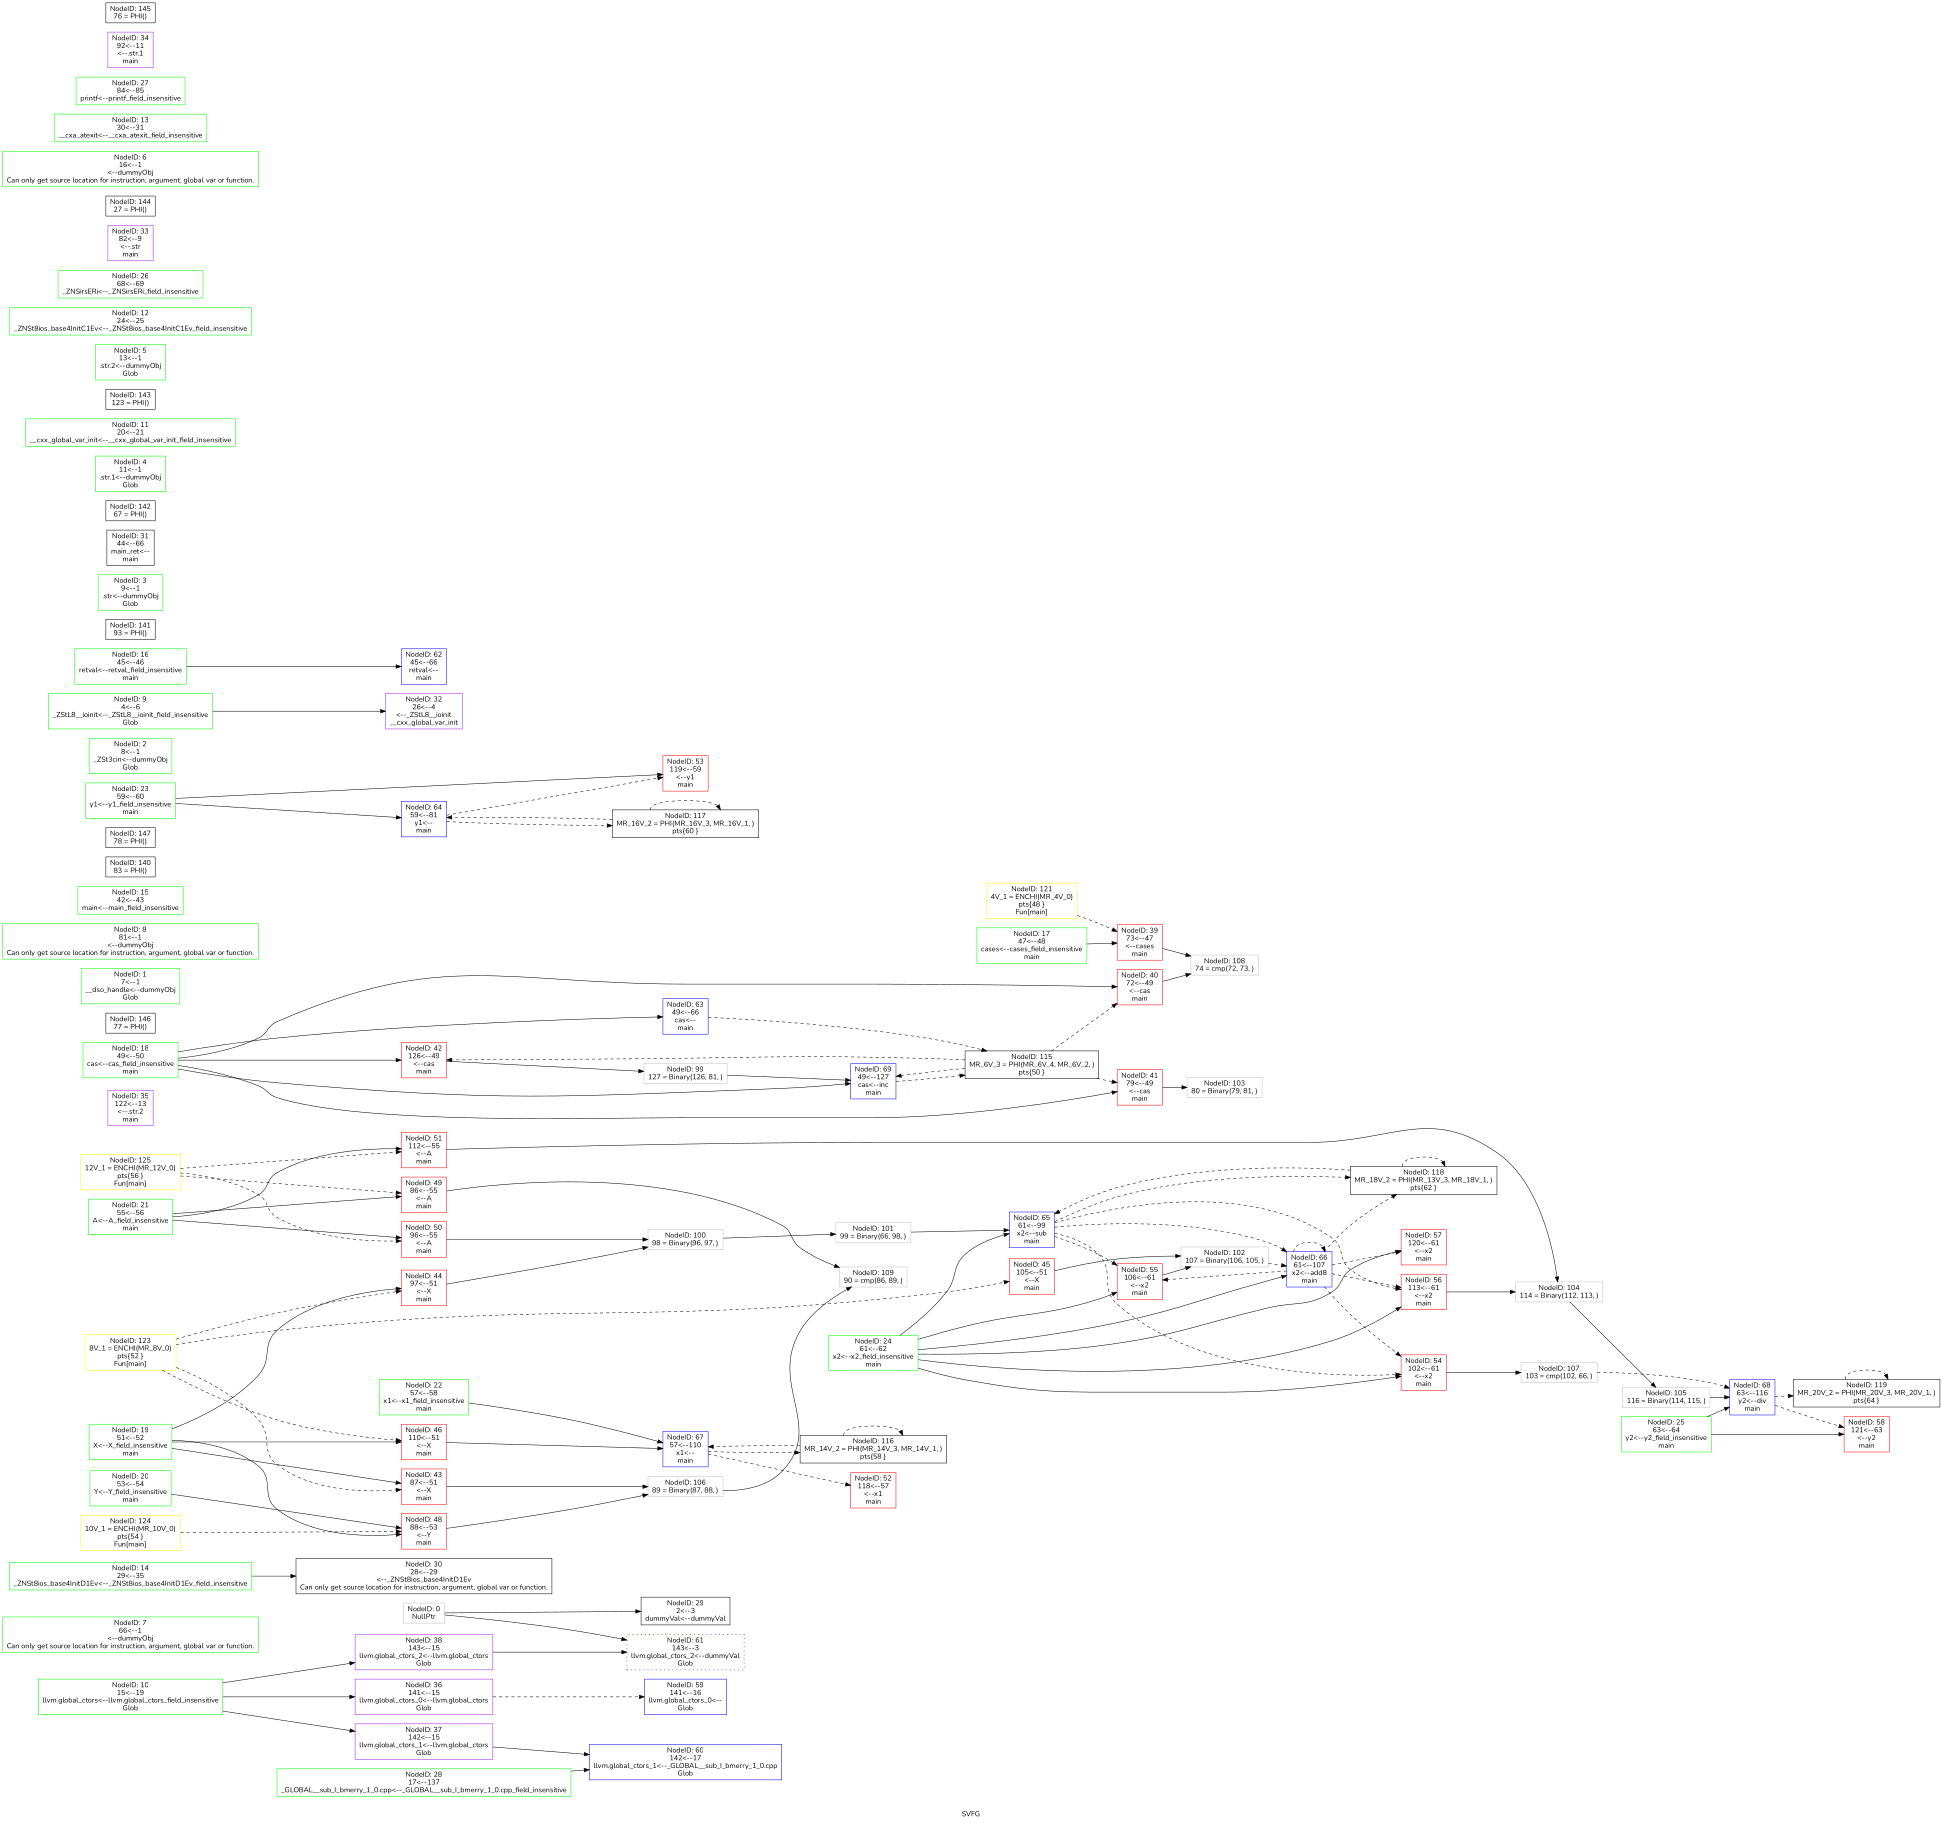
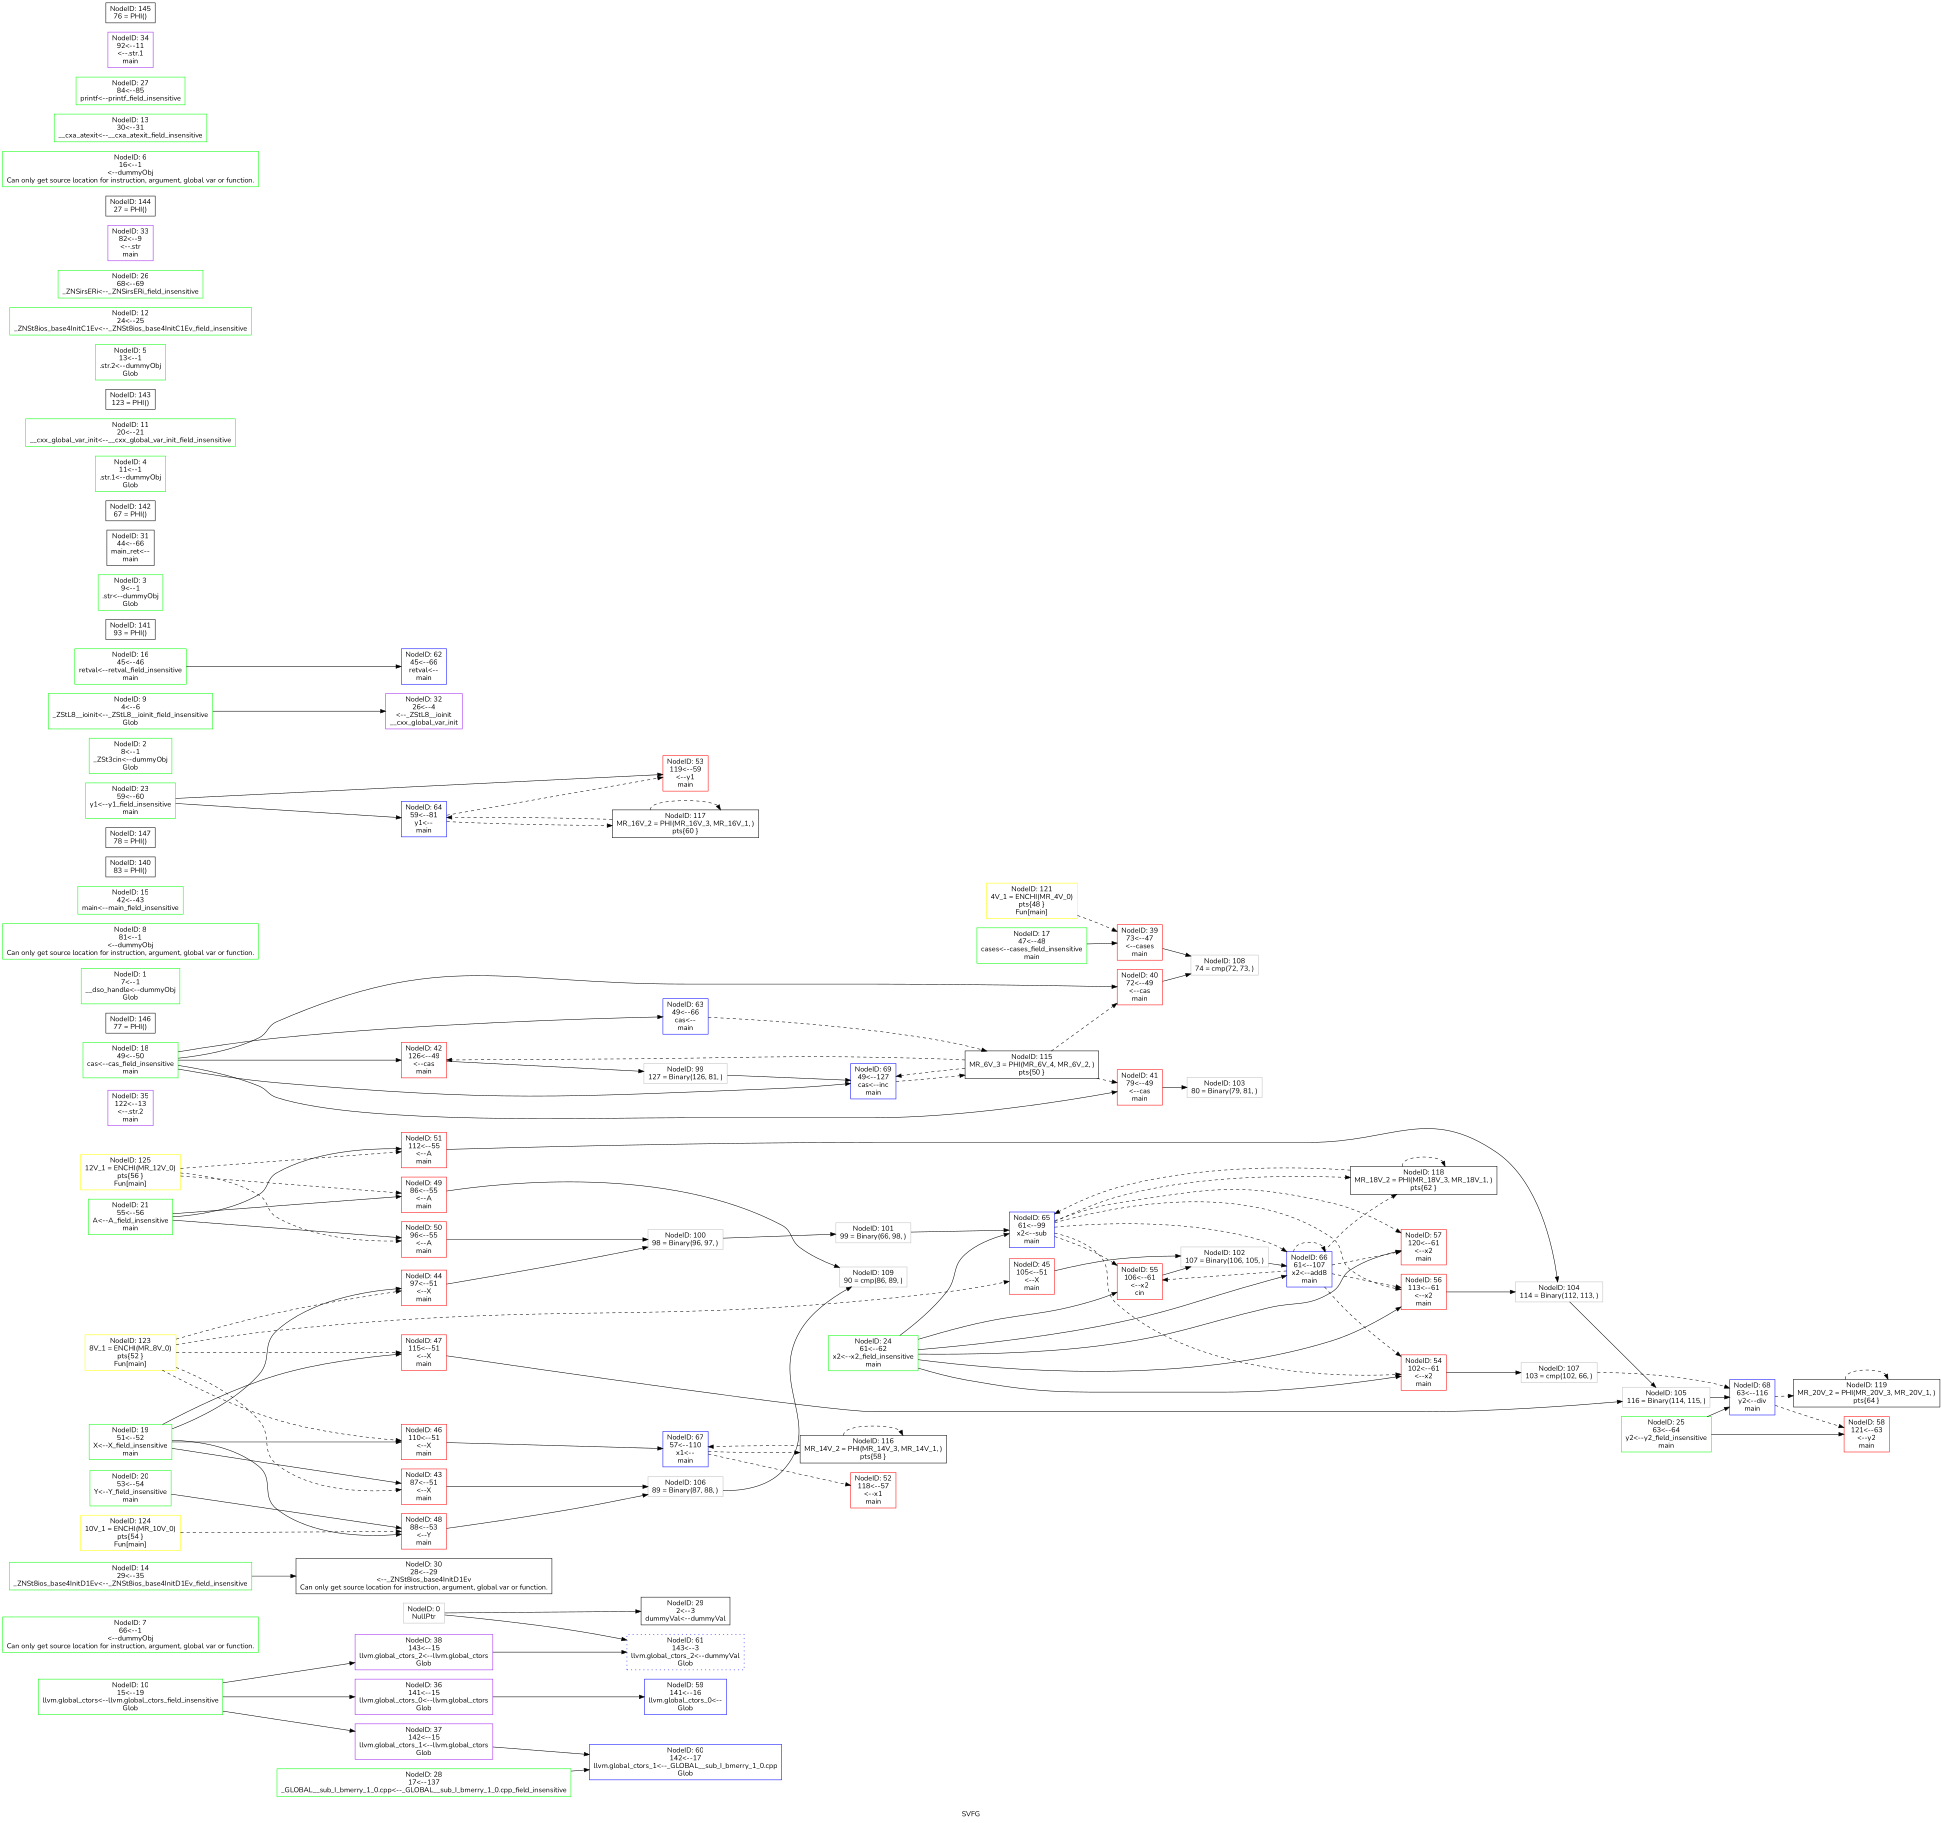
(1424, 1180) -> (1424, 1180)
none -> (1227, 1190)
(1275, 1264) -> (1275, 1264)
(1140, 1293) -> (1140, 1293)
none -> (424, 1353)
(424, 1397) -> none
(566, 1697) -> (566, 1697)
